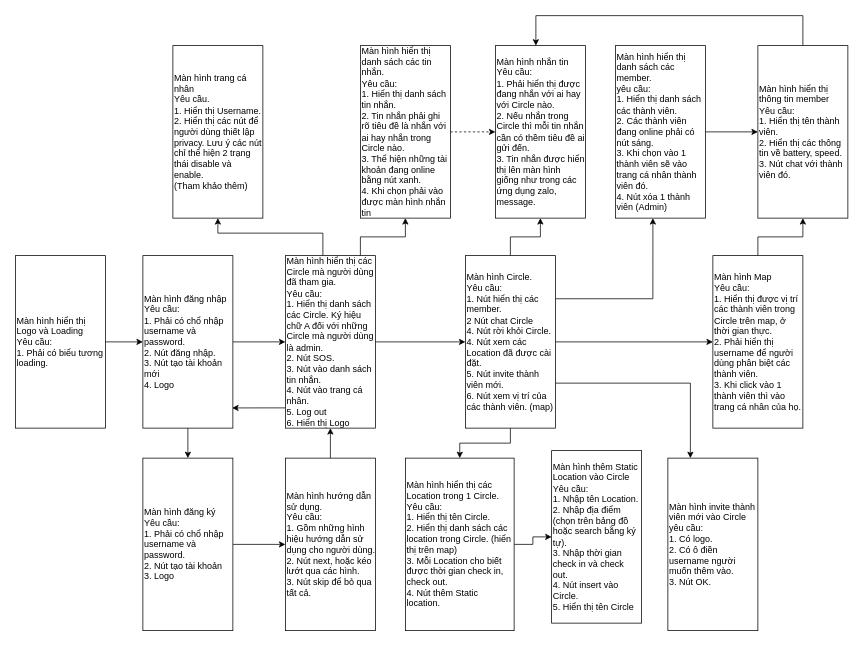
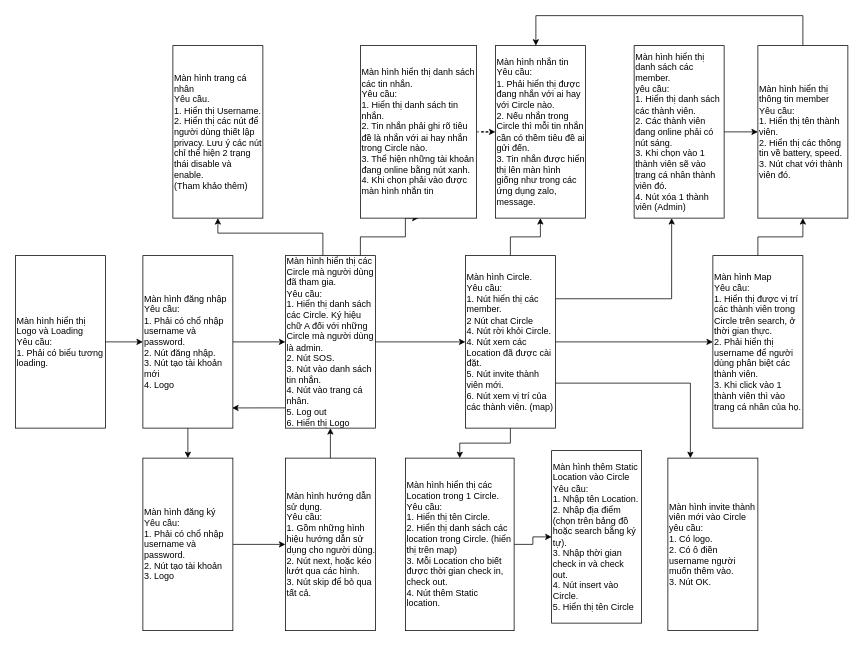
(405, 132) -> (419, 132)
(660, 132) -> (679, 132)
(759, 342) -> (759, 342)
